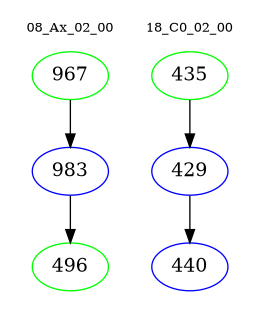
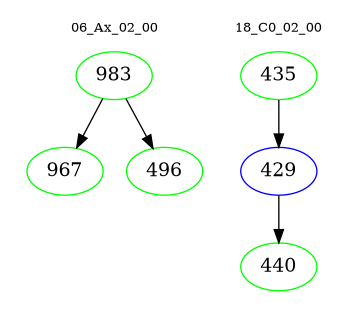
(70, 29) -> (115, 29)
(70, 117) -> (93, 117)
(70, 171) -> (114, 76)
(190, 267) -> (279, 267)
